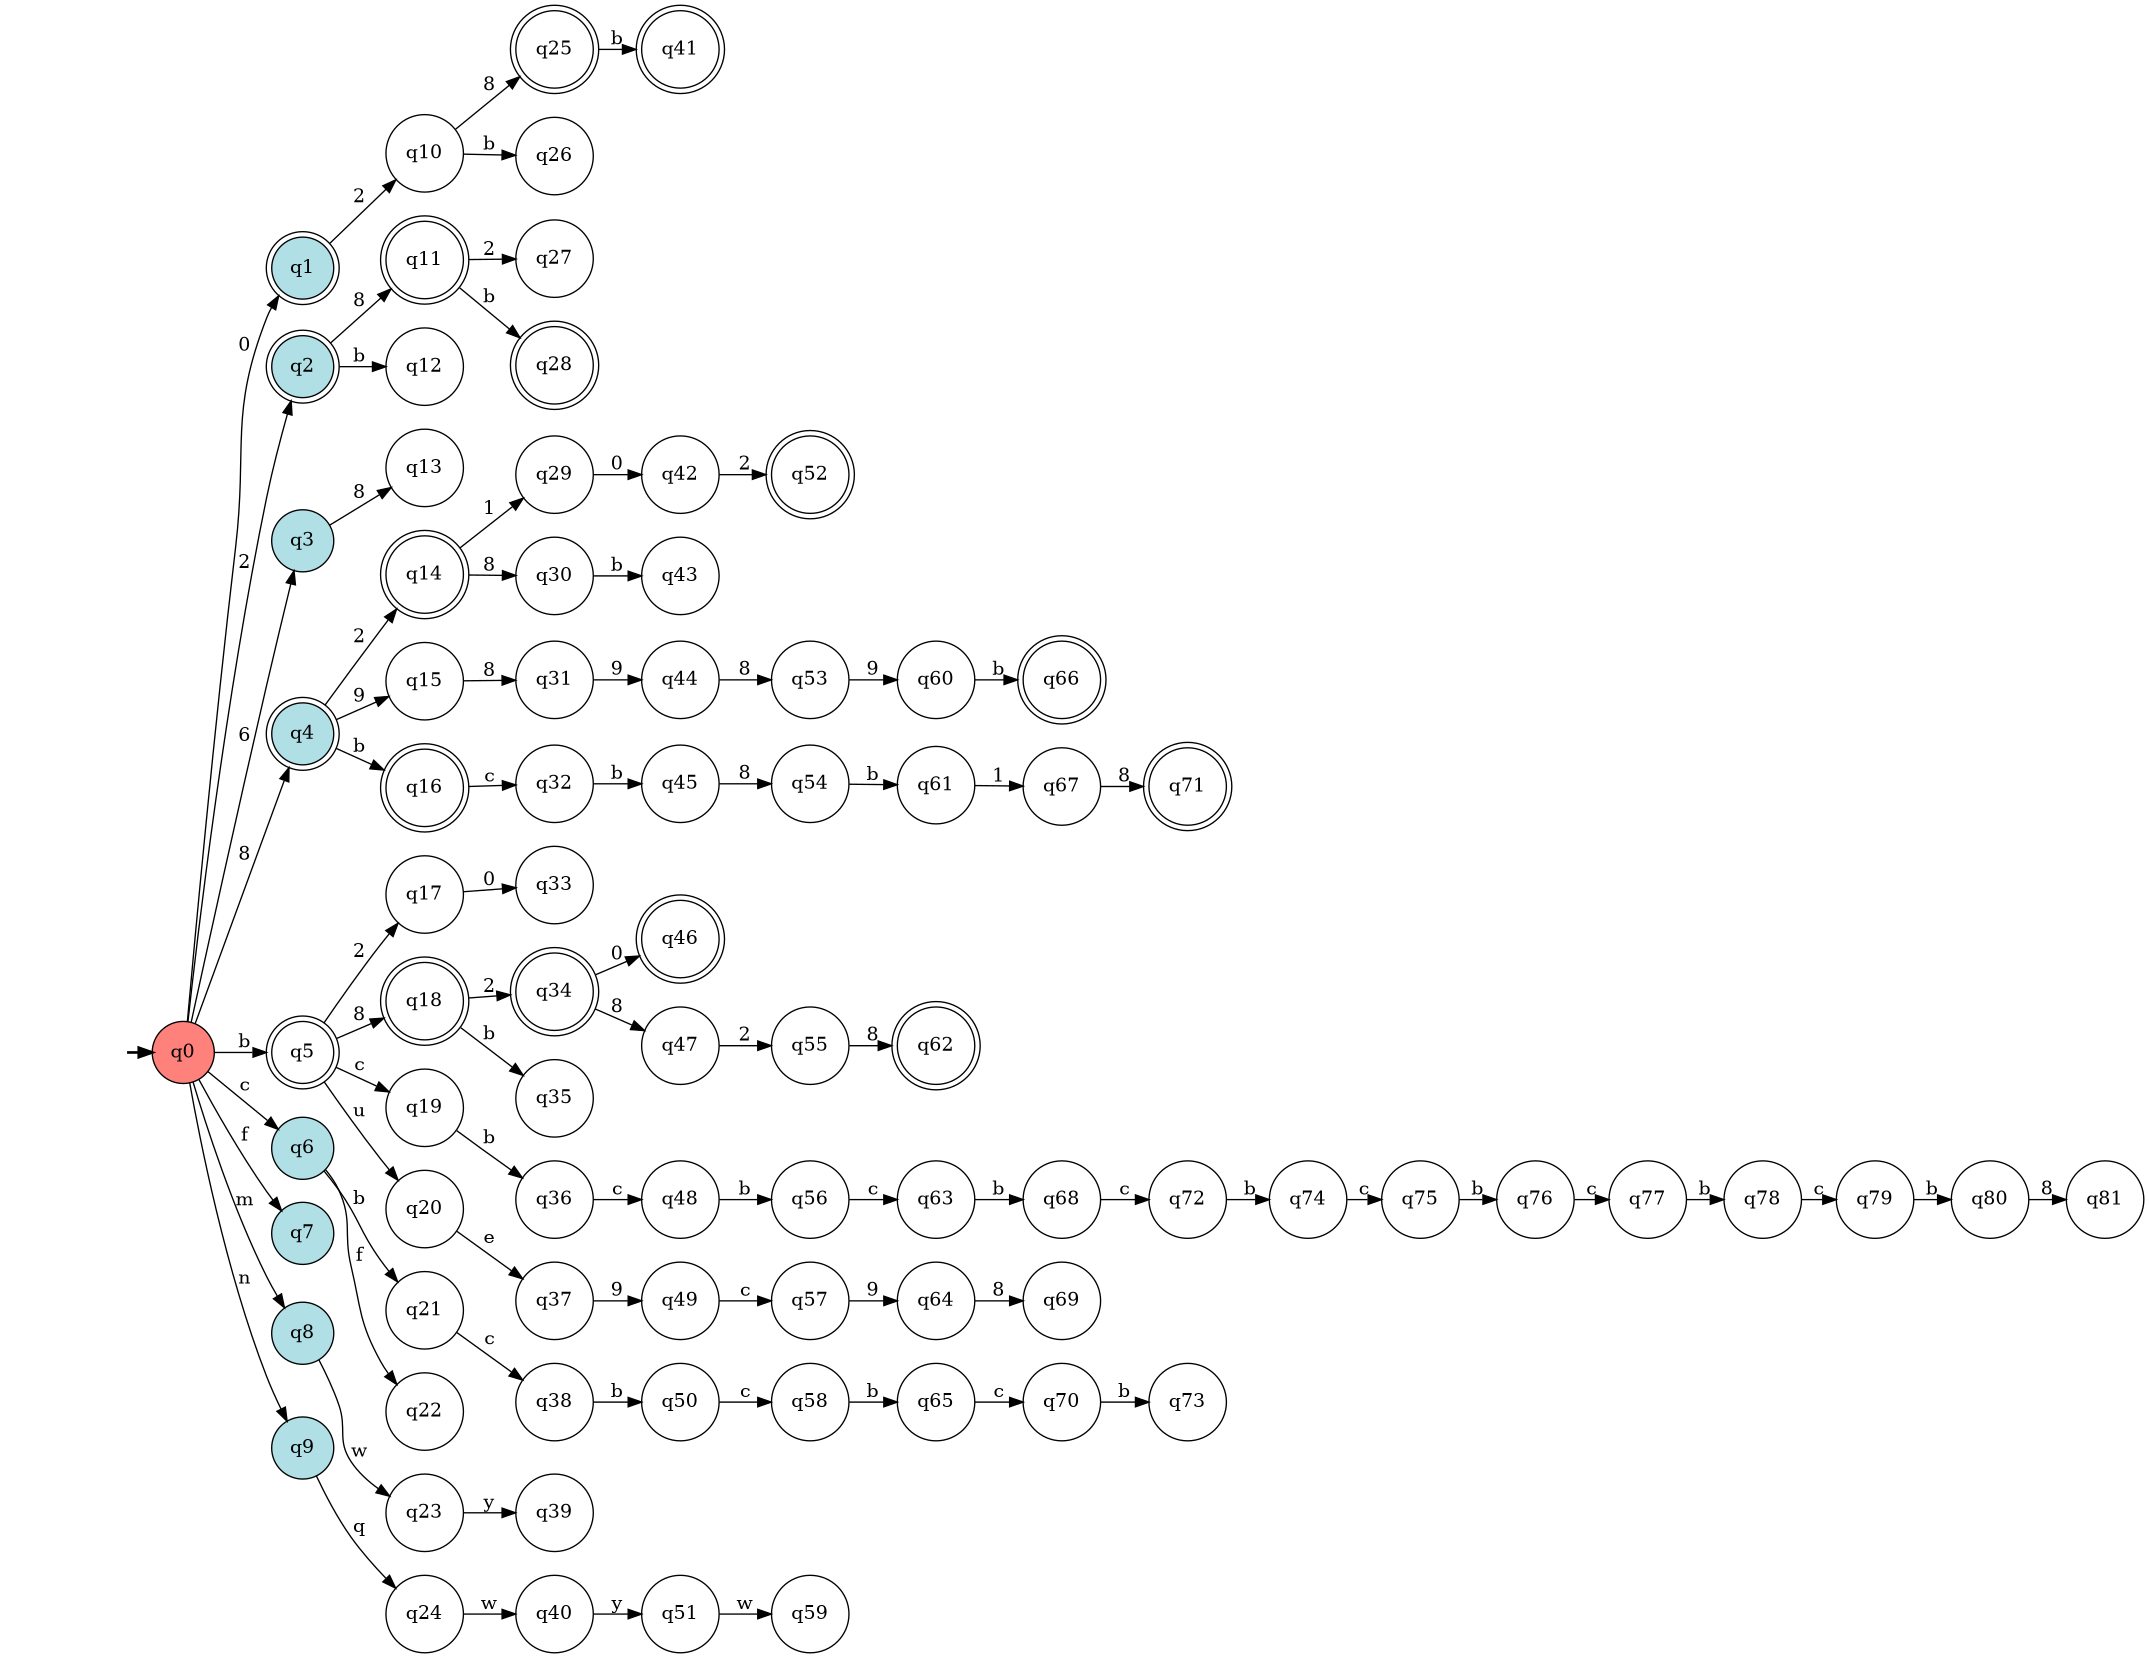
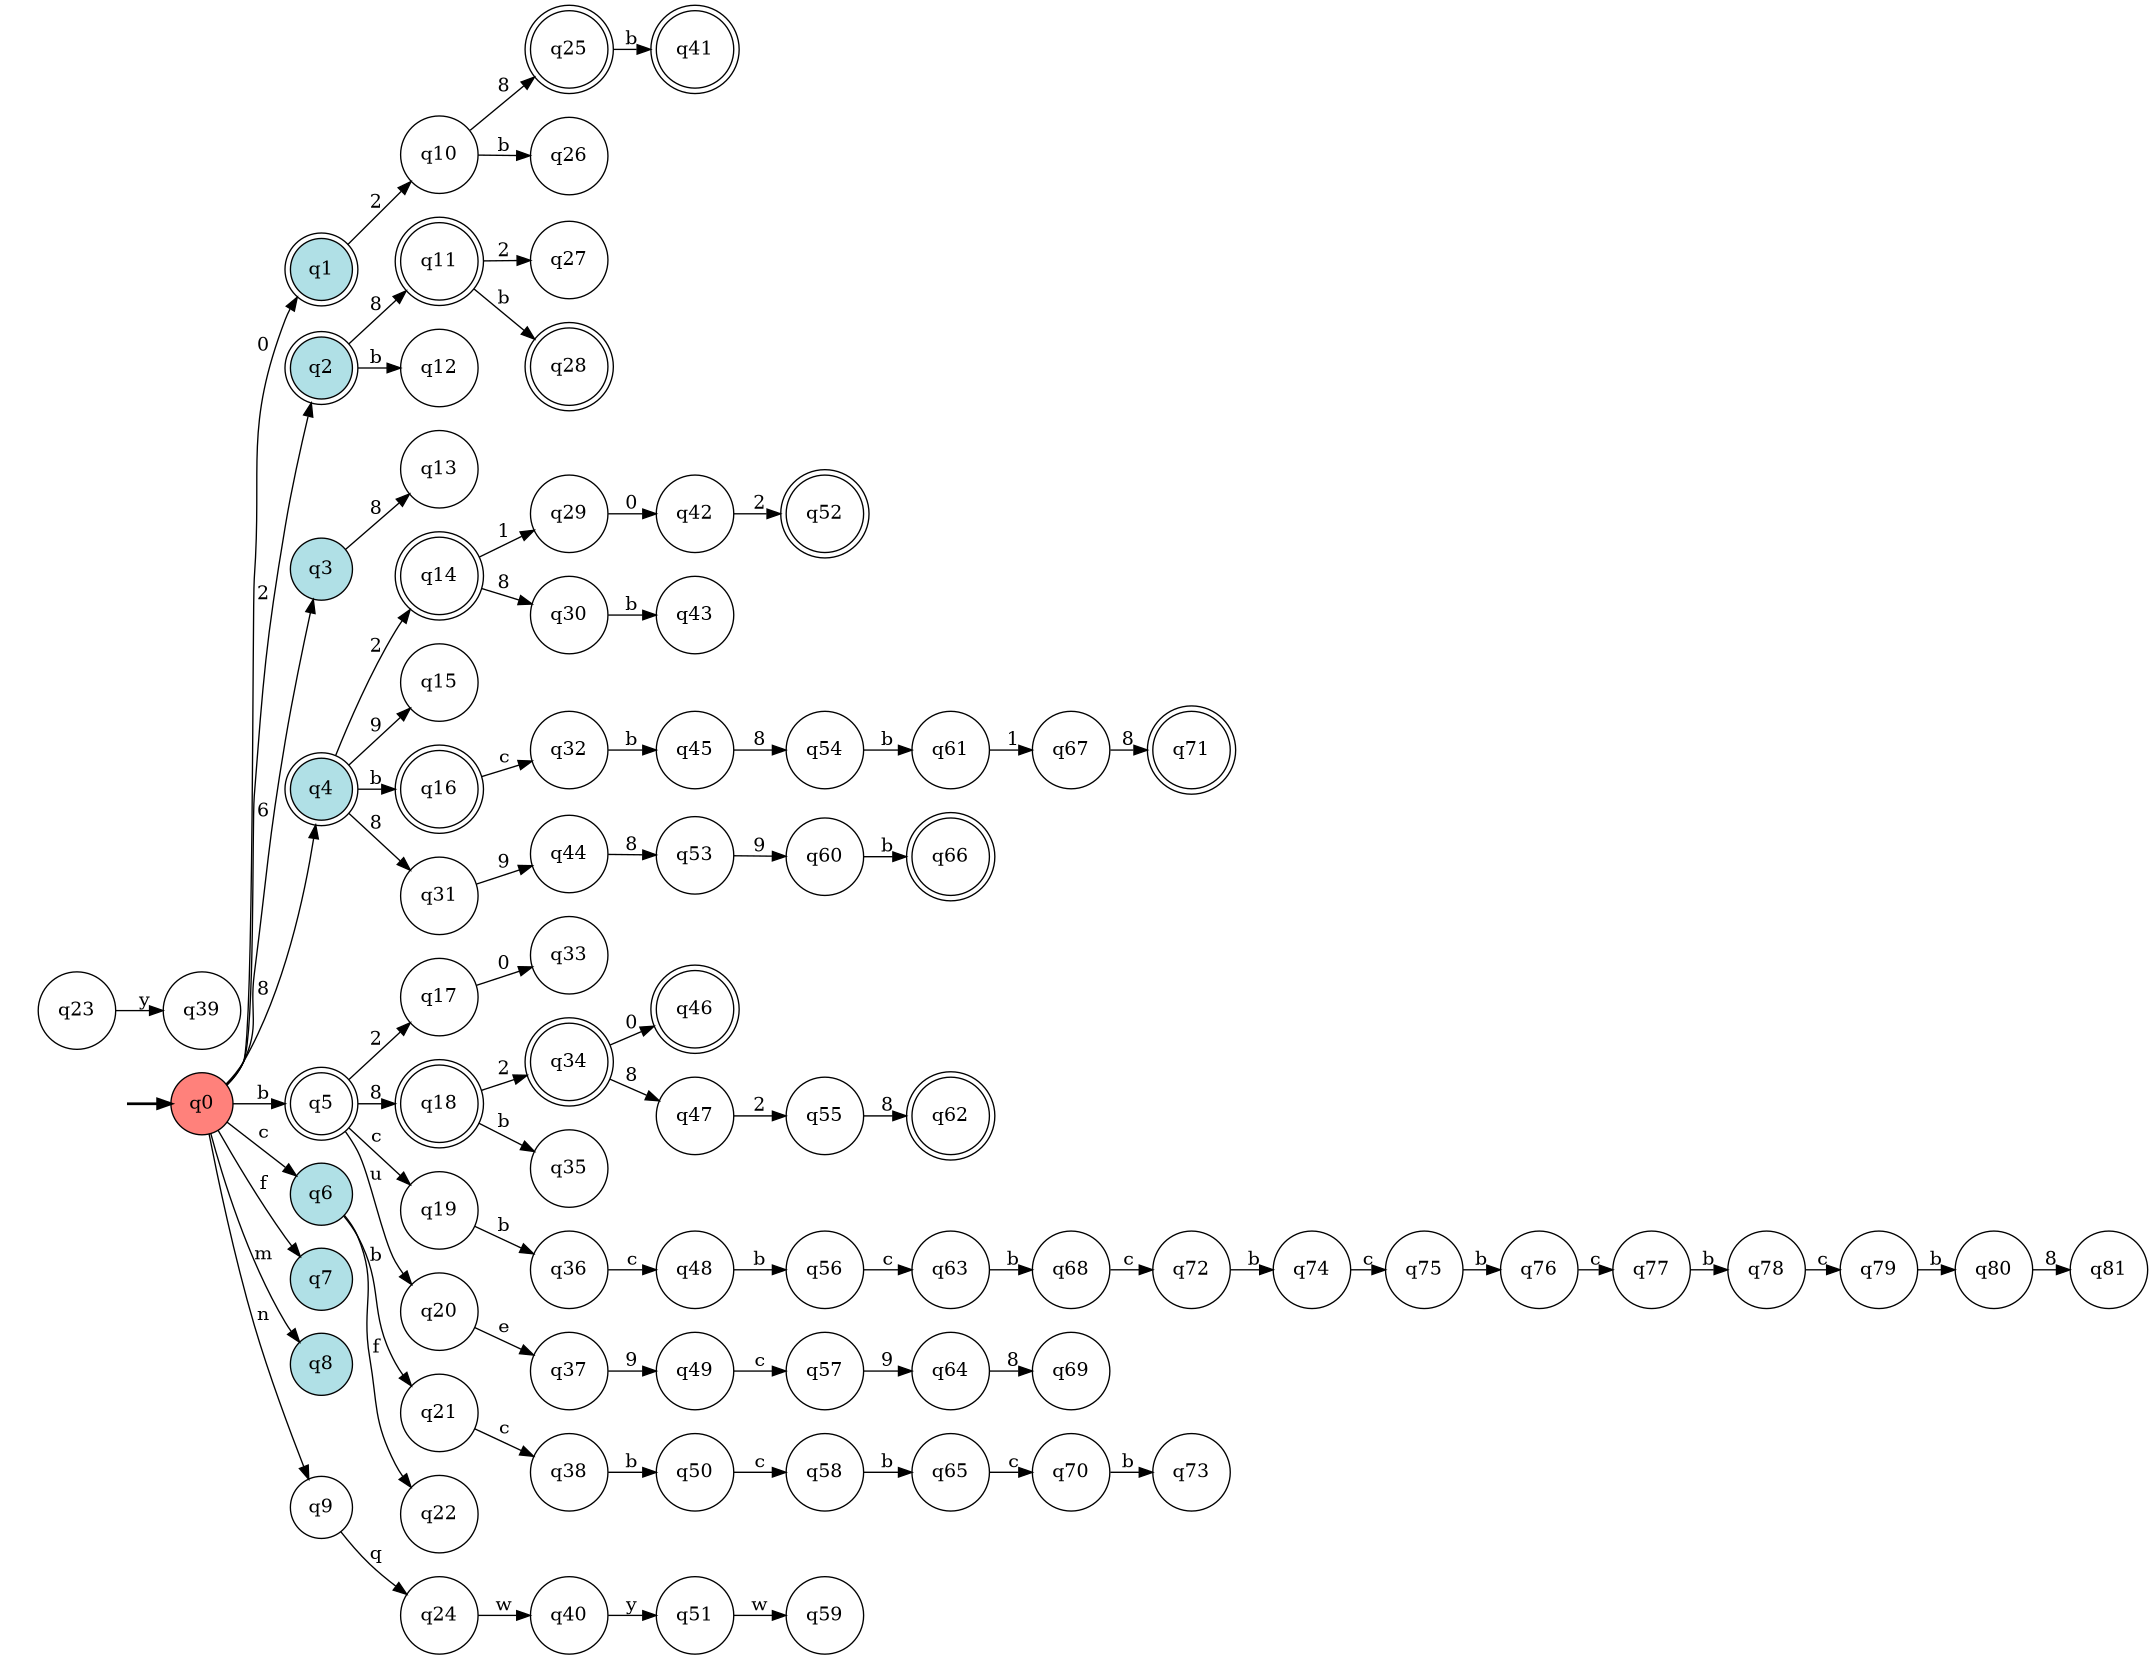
(483, 681) -> (375, 837)
(343, 1429) -> none
(303, 1448) -> (321, 1507)
